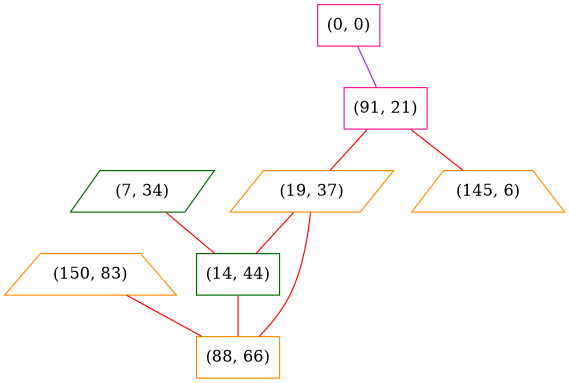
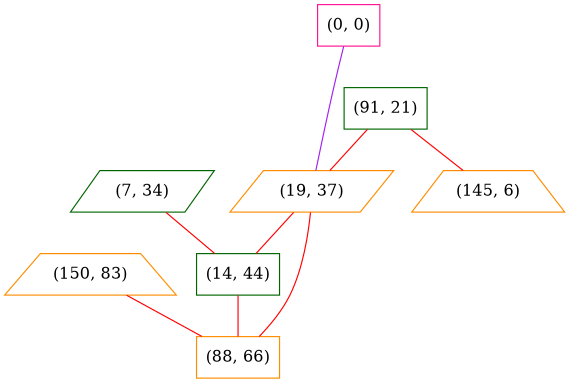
(367, 67) -> (329, 108)
(386, 108) -> (386, 108)
